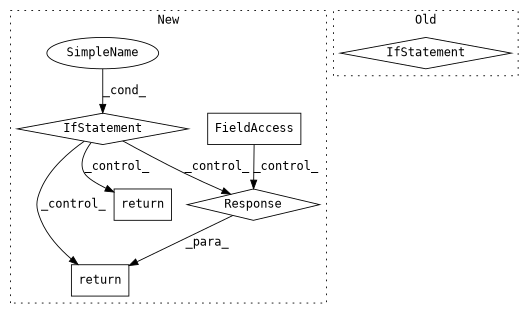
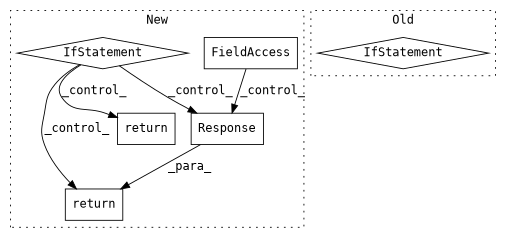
(103, 53) -> none
(253, 205) -> (227, 129)
